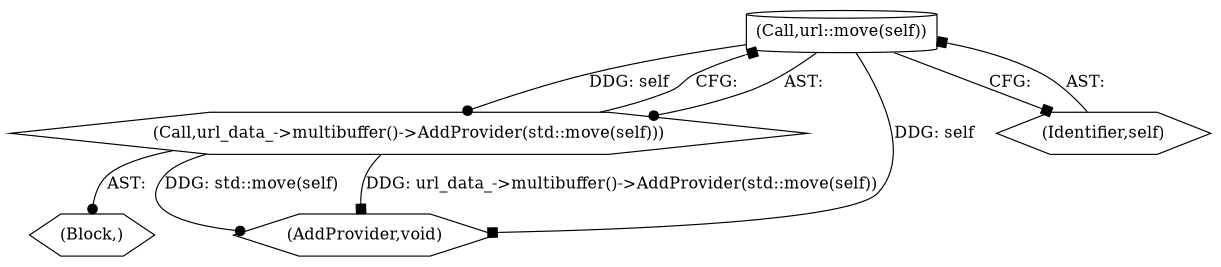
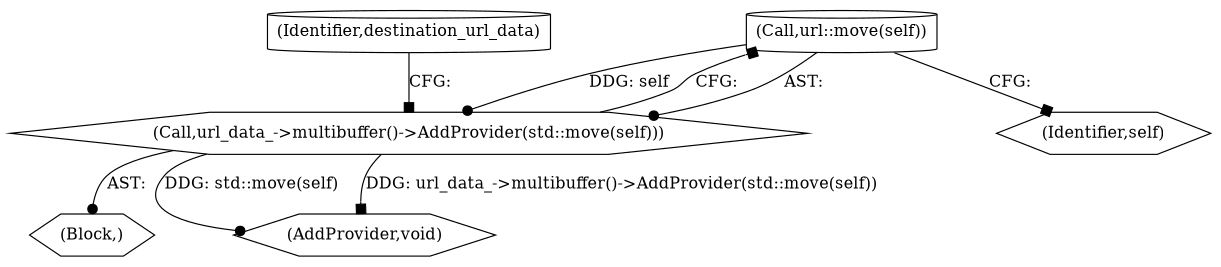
none -> (409, 32)
(1025, 66) -> none
(767, 218) -> none
